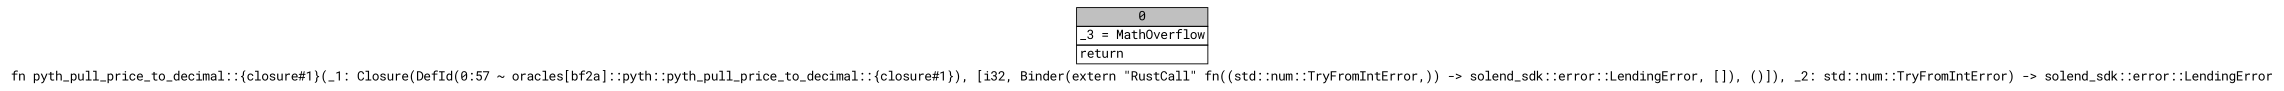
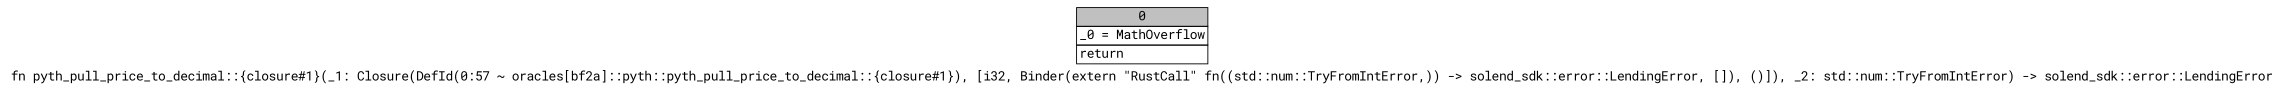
(1142, 35) -> (1142, 35)
